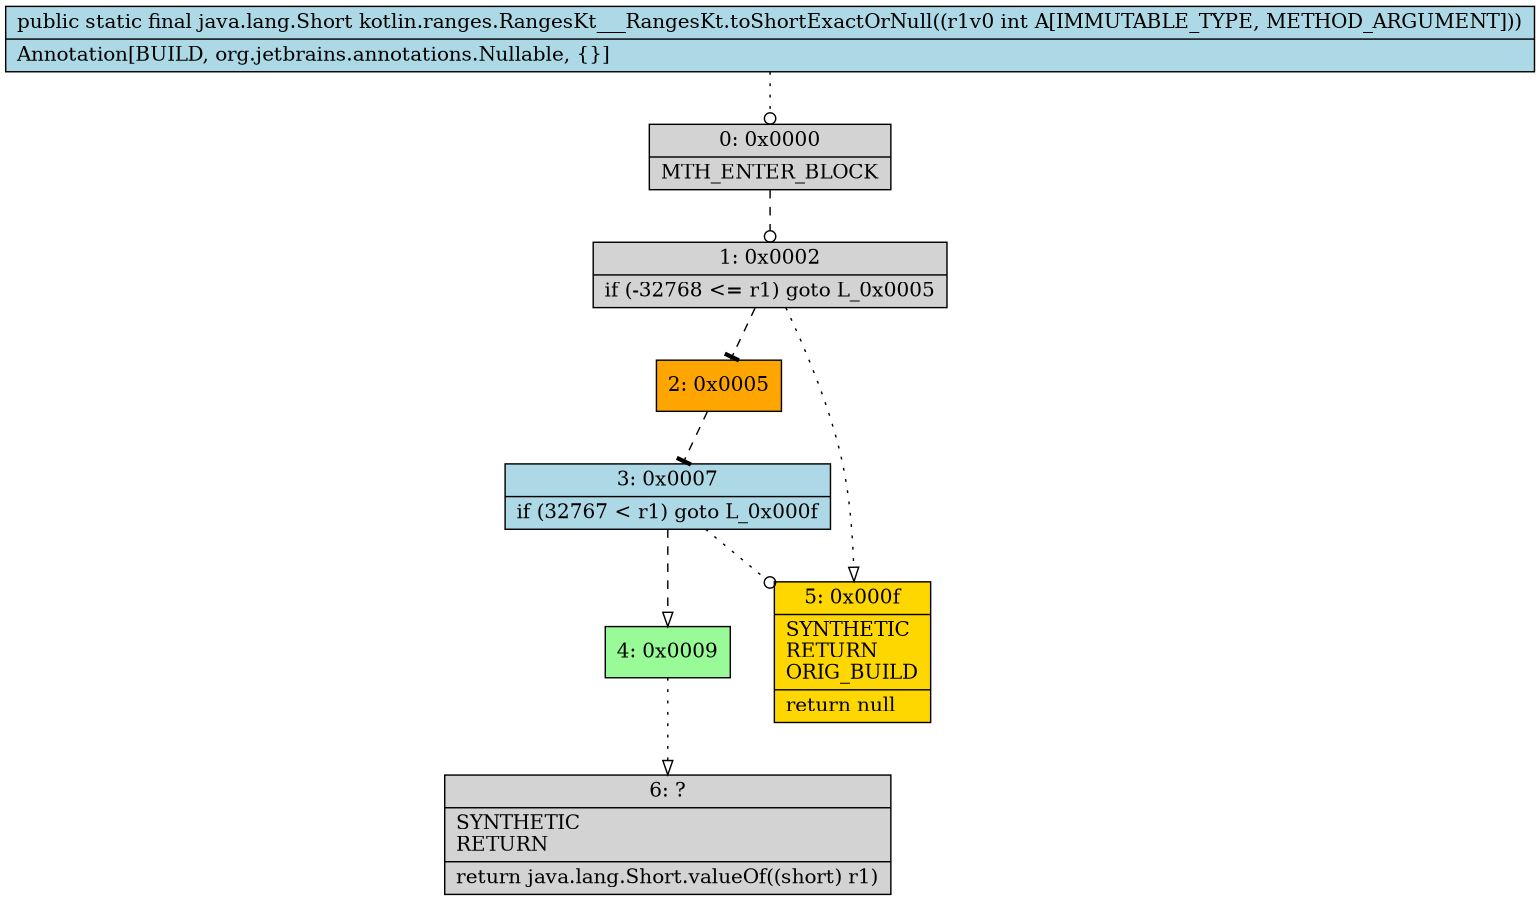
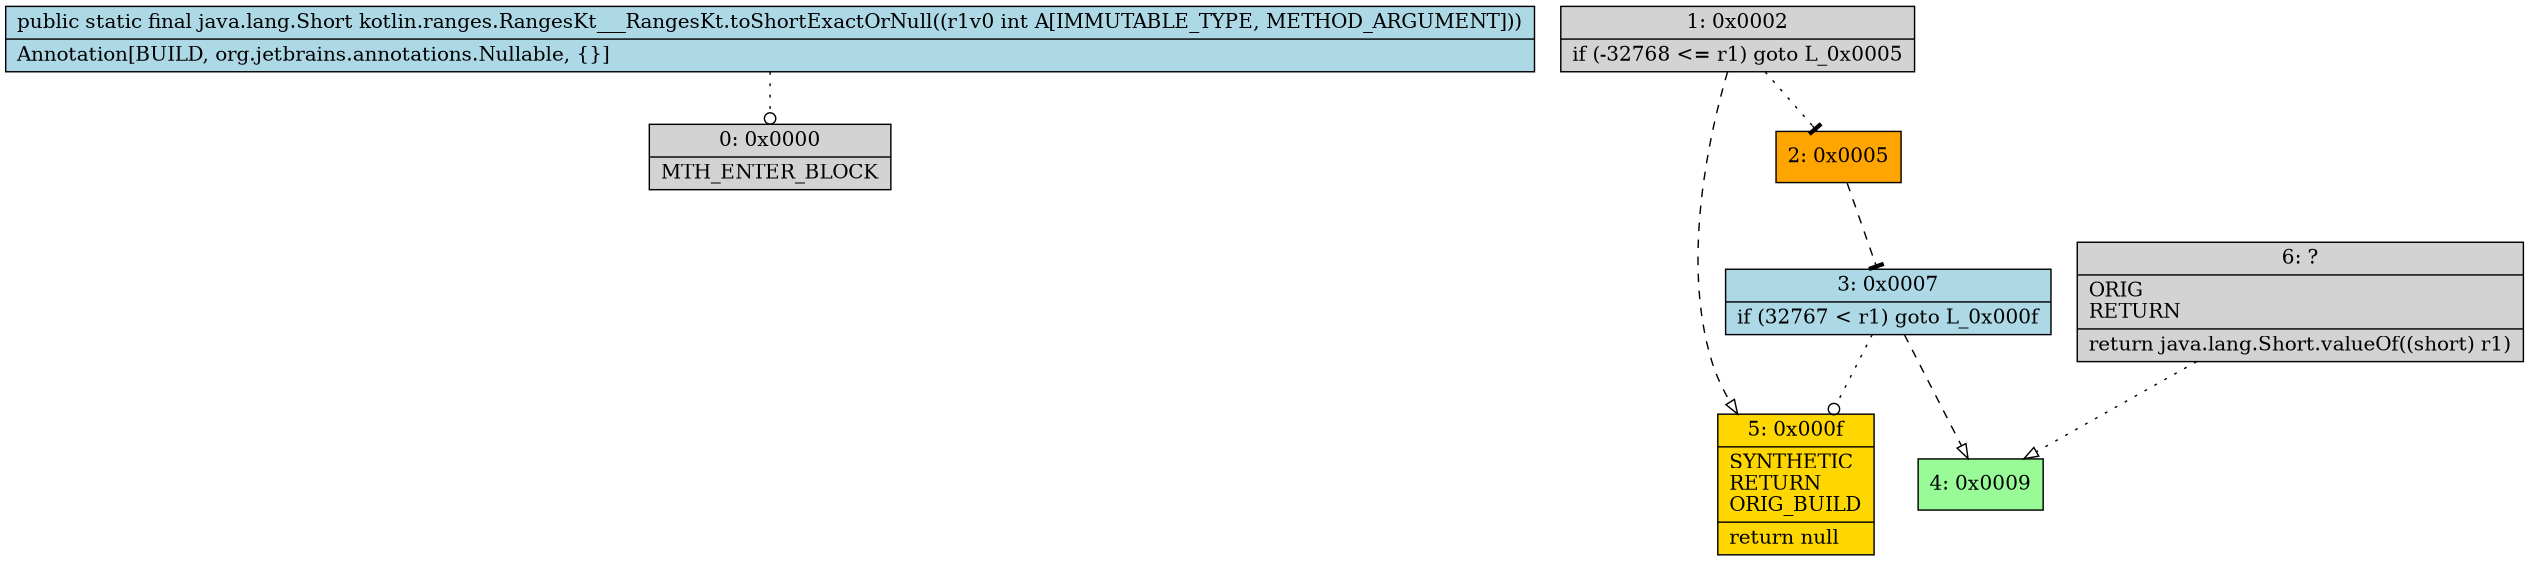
(770, 210) -> none
(744, 331) -> (1789, 99)
(835, 433) -> (1699, 238)
(668, 719) -> (2116, 407)
(519, 823) -> (2116, 291)
